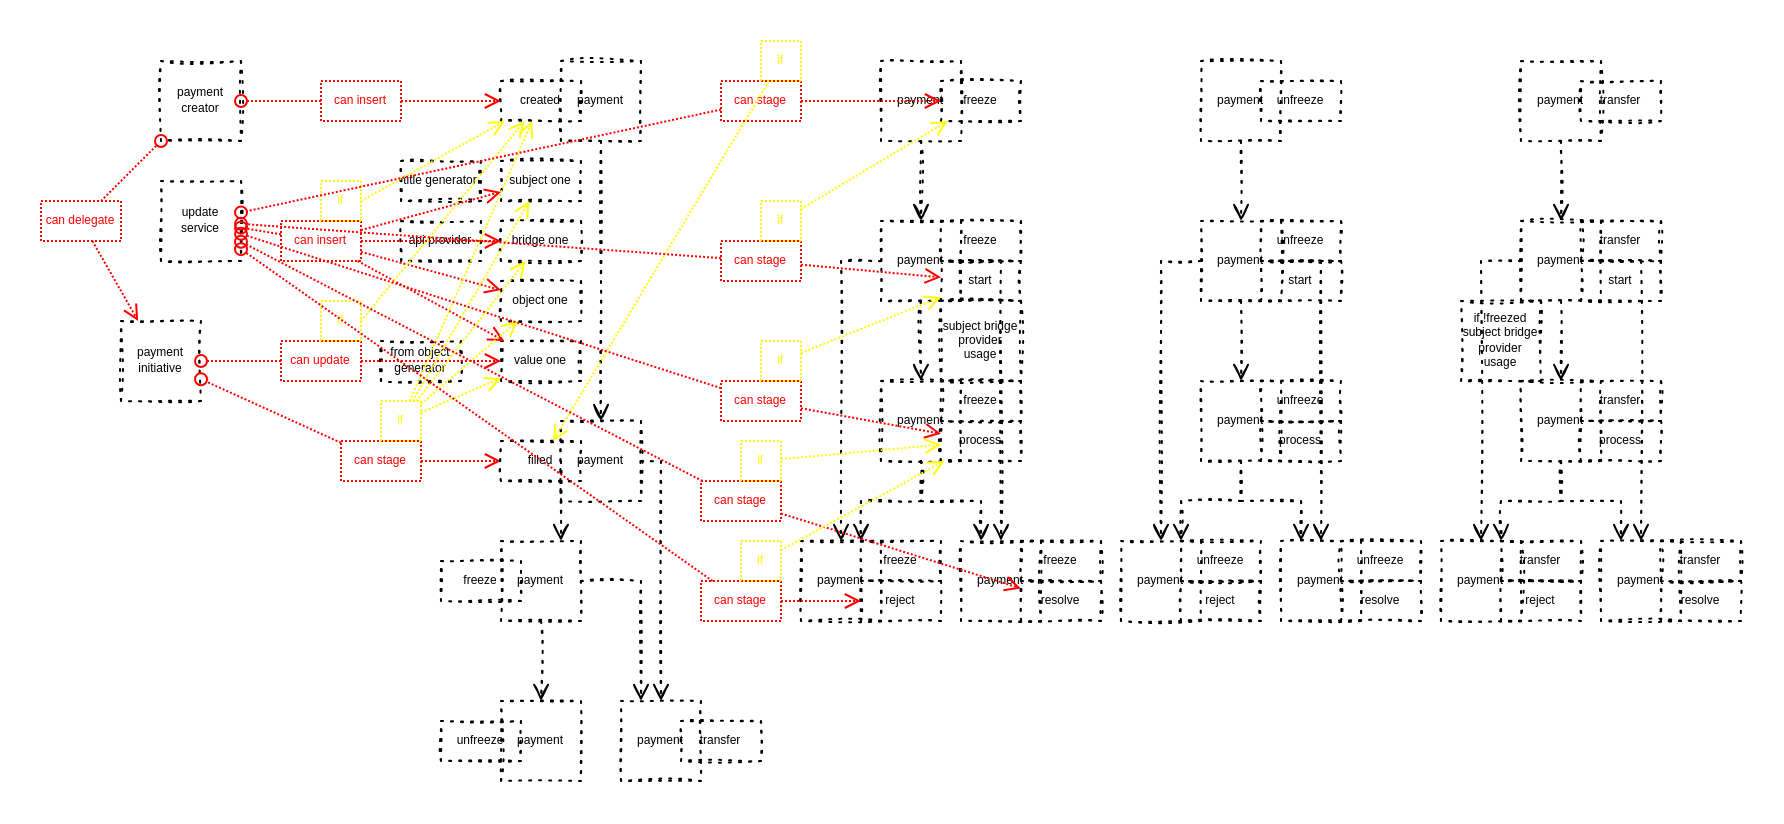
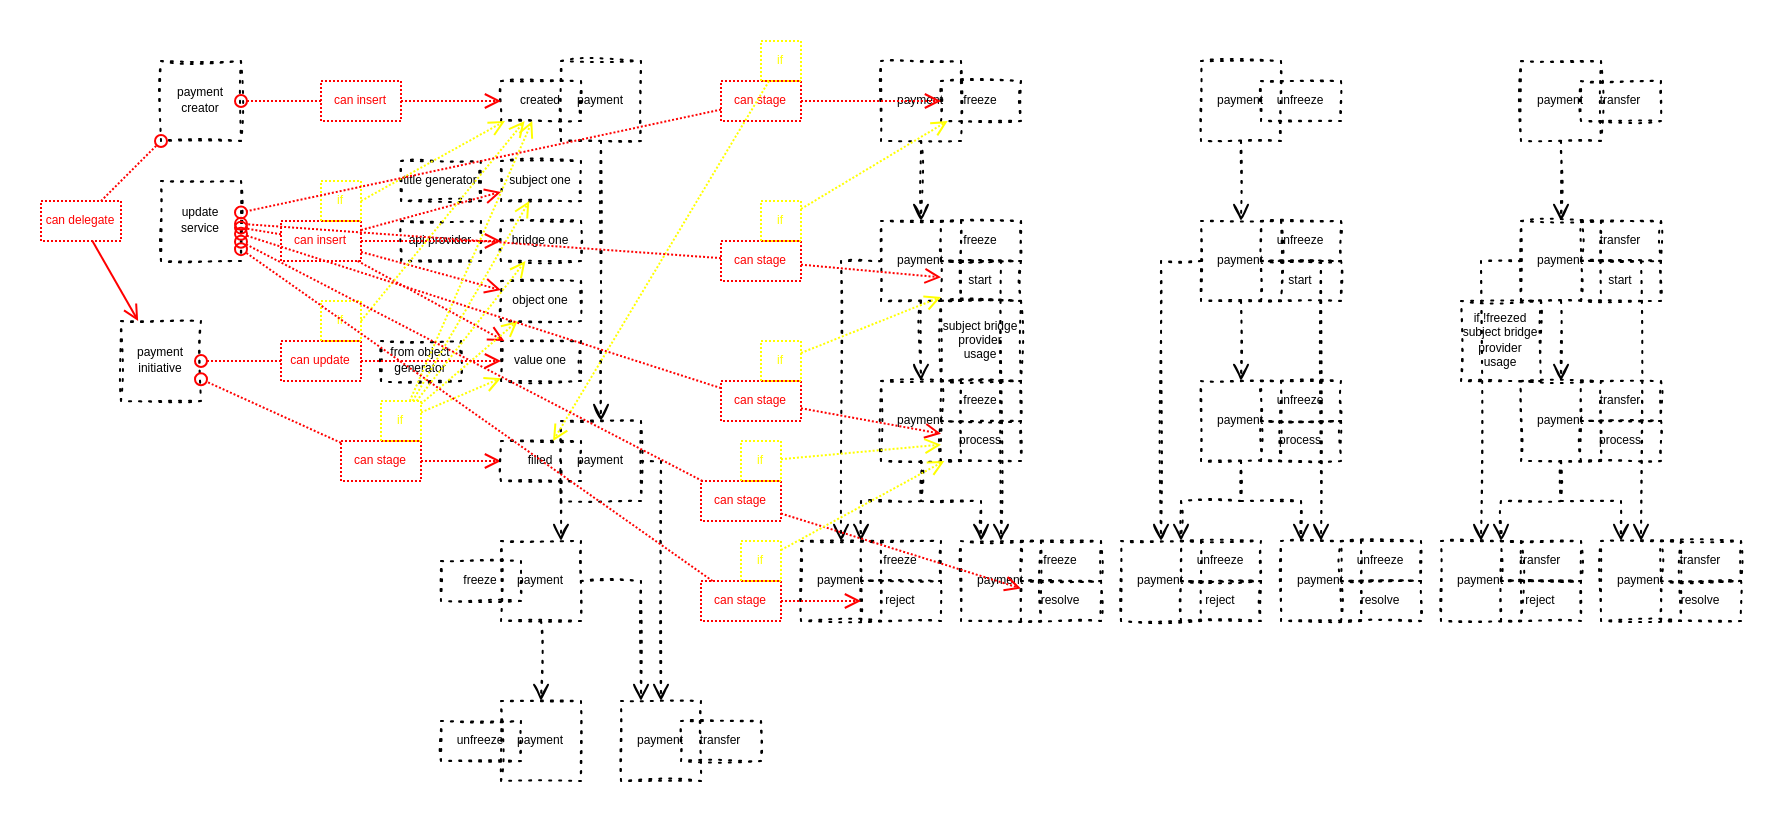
(114, 279) -> (114, 279)
